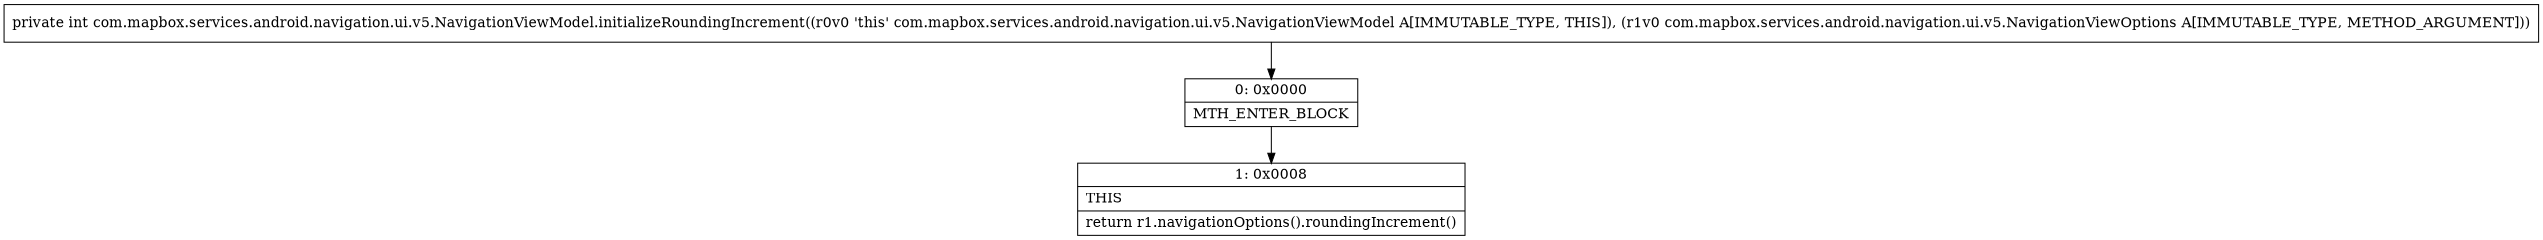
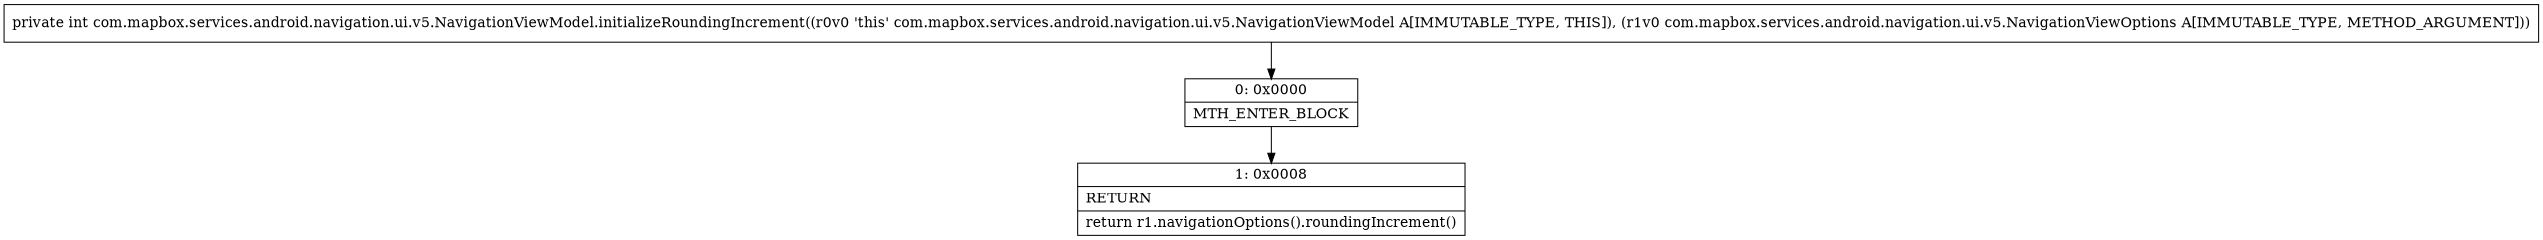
(1105, 198) -> (1119, 198)
